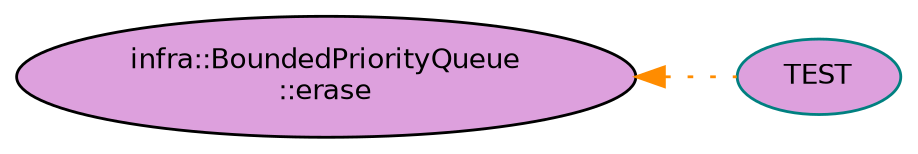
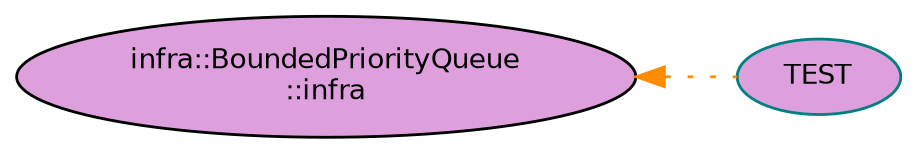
(326, 77) -> (326, 77)
